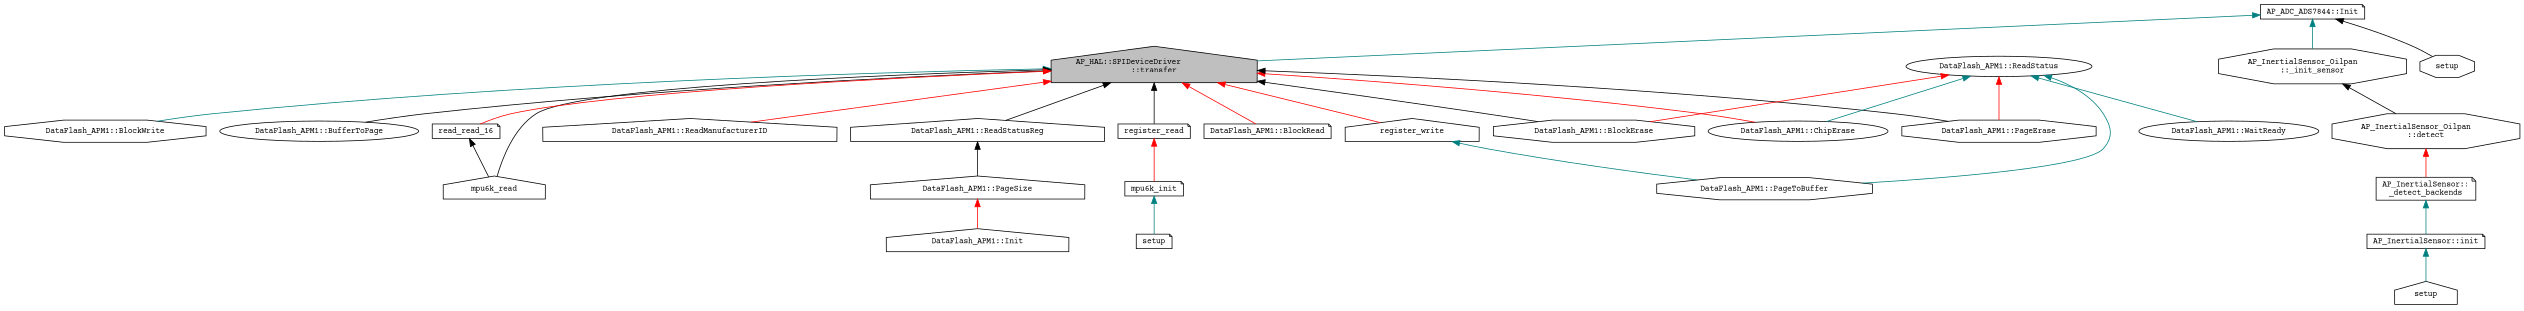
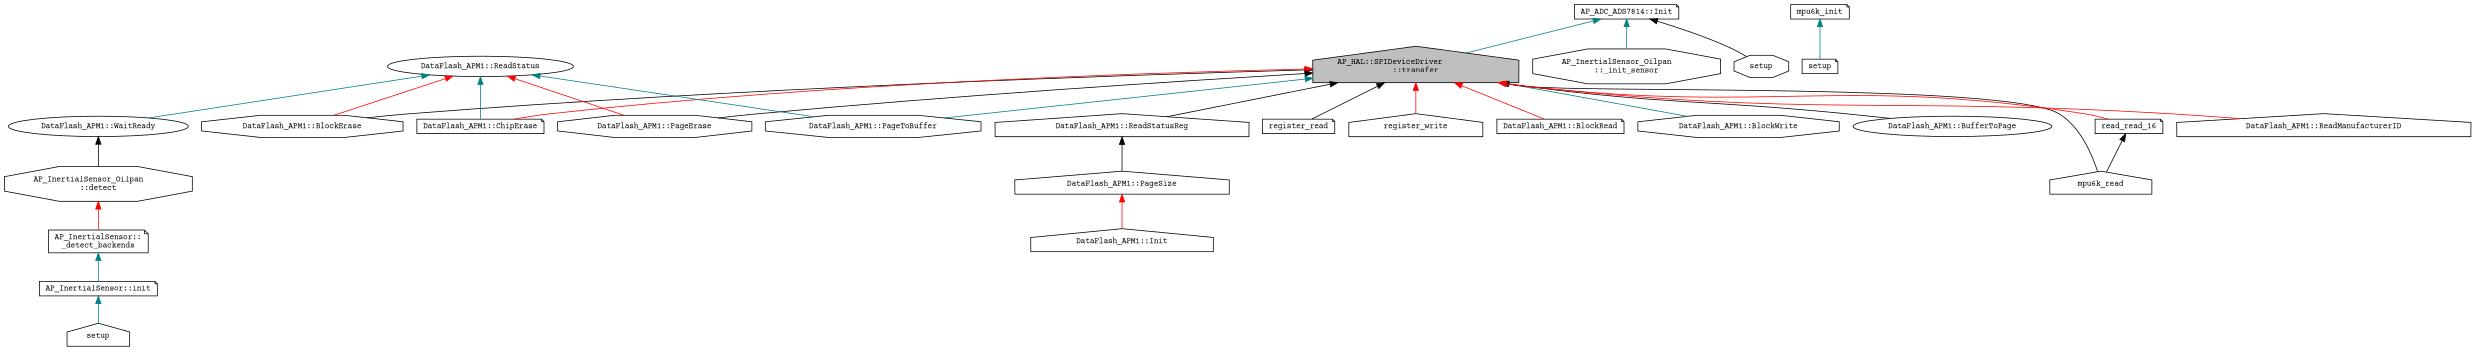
(2313, 12) -> (1627, 12)
(2373, 101) -> (98, 155)
(1798, 131) -> (480, 126)
(1154, 164) -> none
(1578, 164) -> (1125, 99)
